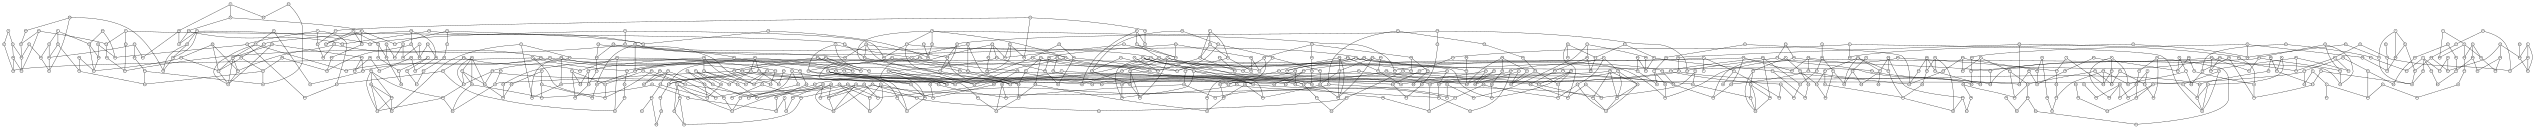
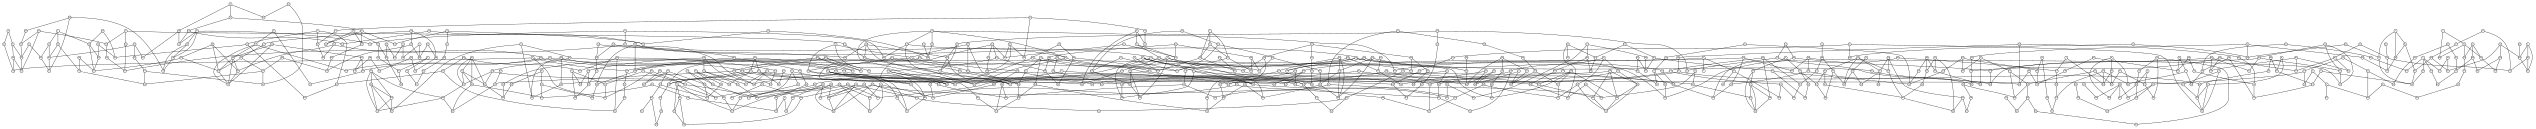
(1621, 84) -> (1594, 84)
